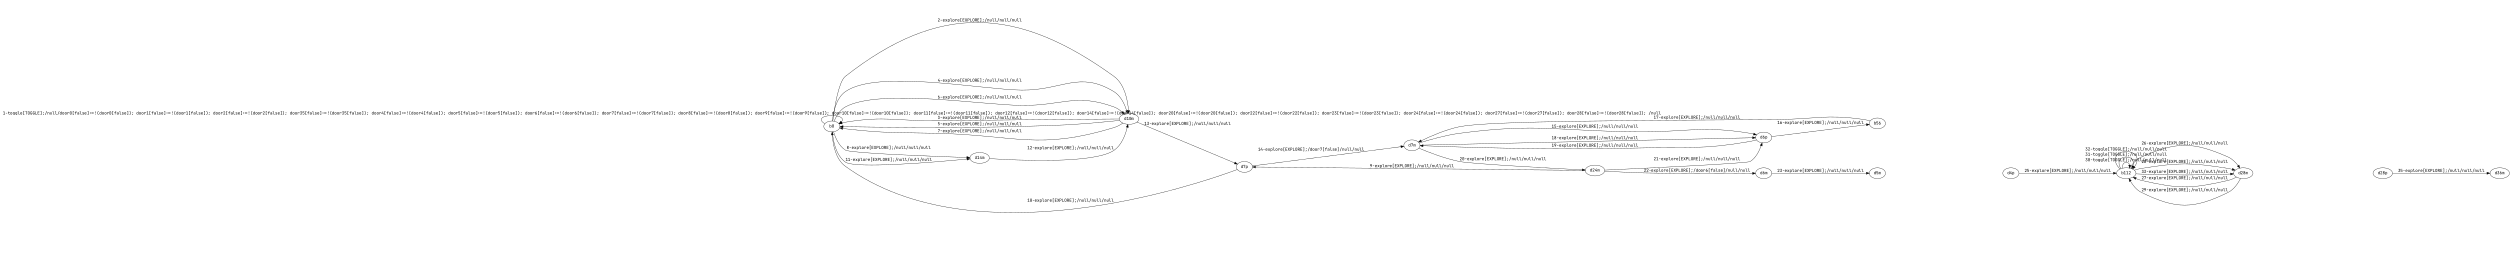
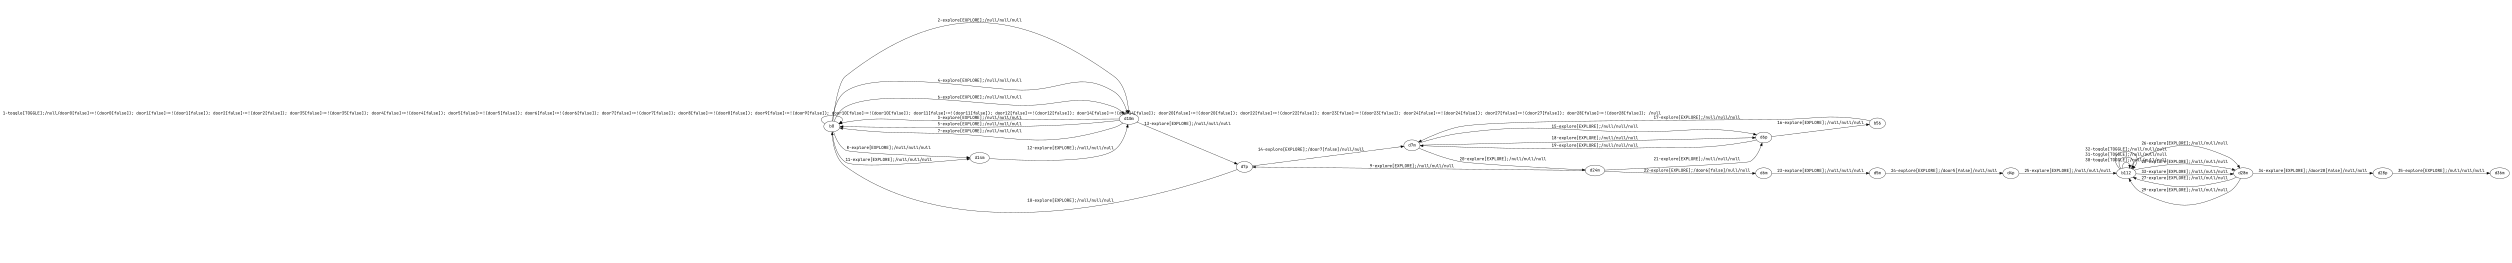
none -> (1943, 173)
none -> (2312, 173)
